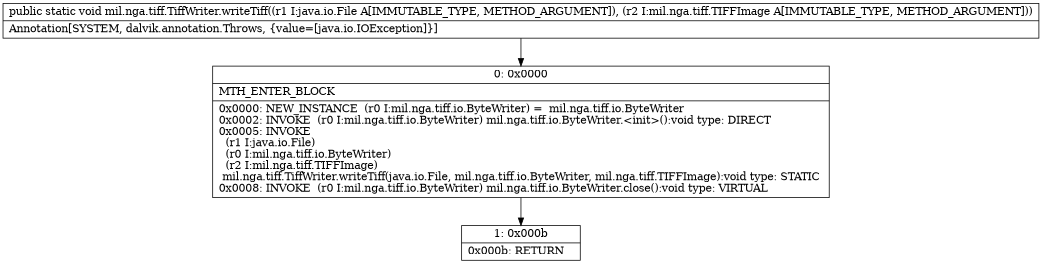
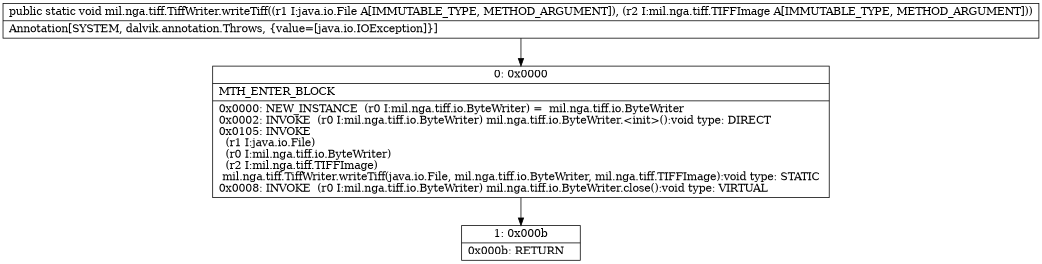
(268, 132) -> (268, 132)
